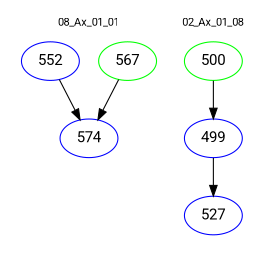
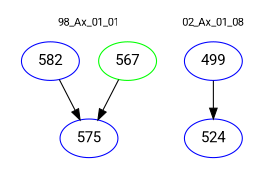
(89, 23) -> (89, 23)
(50, 61) -> (50, 61)
(213, 61) -> none
(89, 138) -> (89, 138)
(213, 216) -> (213, 138)
